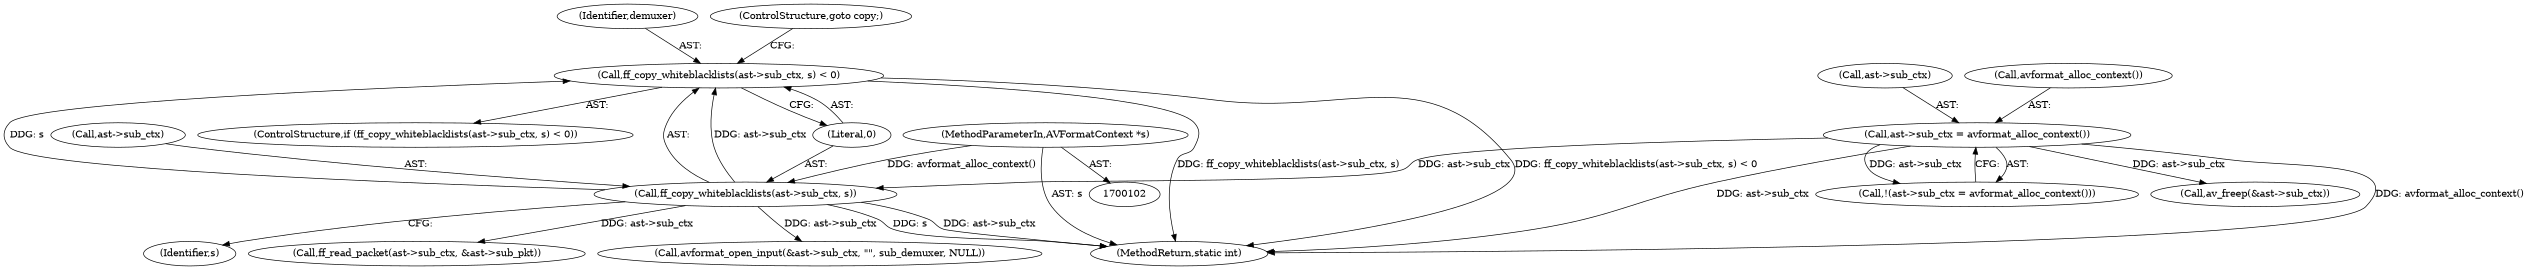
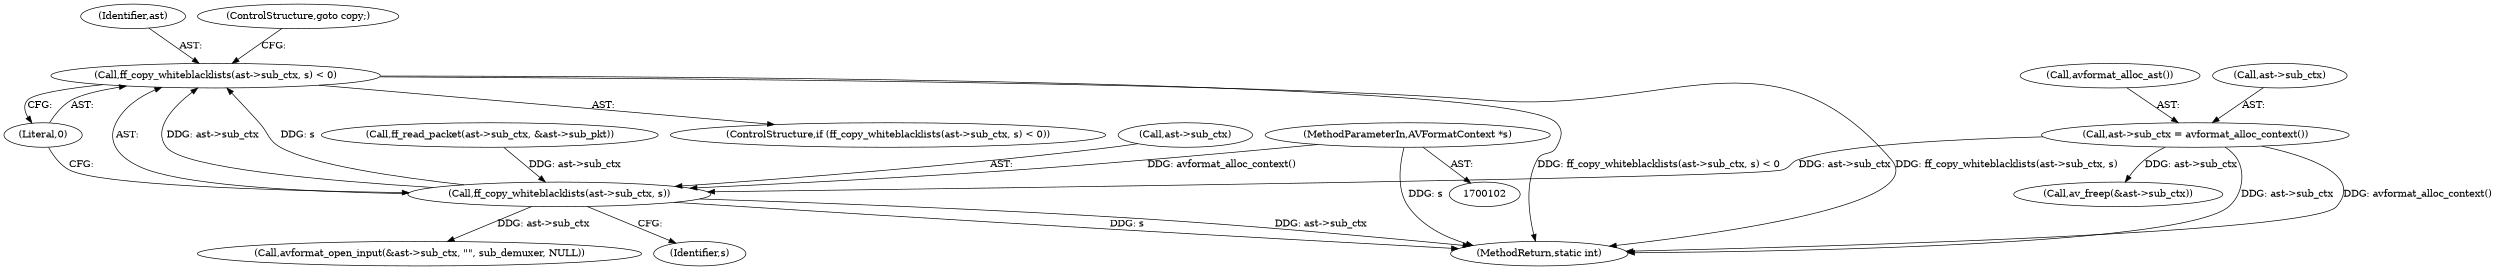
(628, 16) -> (133, 16)
(2068, 76) -> (2110, 76)
(818, 165) -> (83, 165)
(1067, 194) -> (1426, 194)
(1977, 194) -> none
(585, 223) -> (522, 162)
